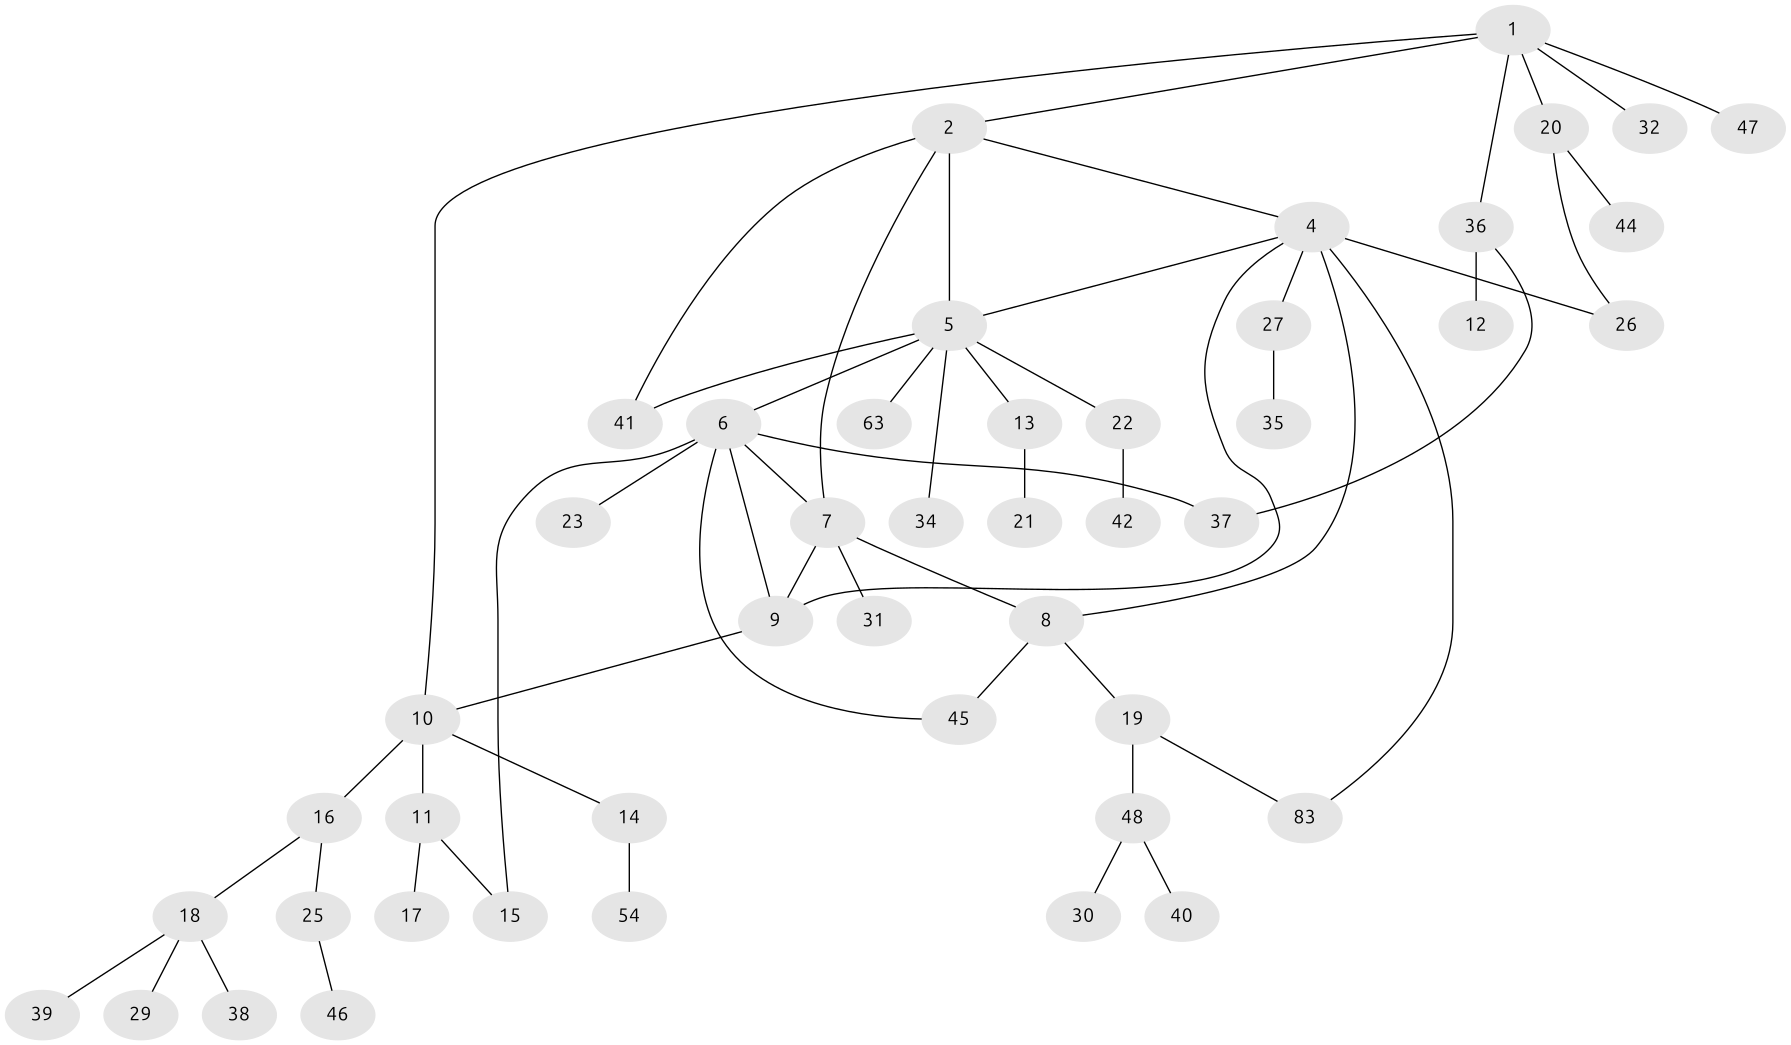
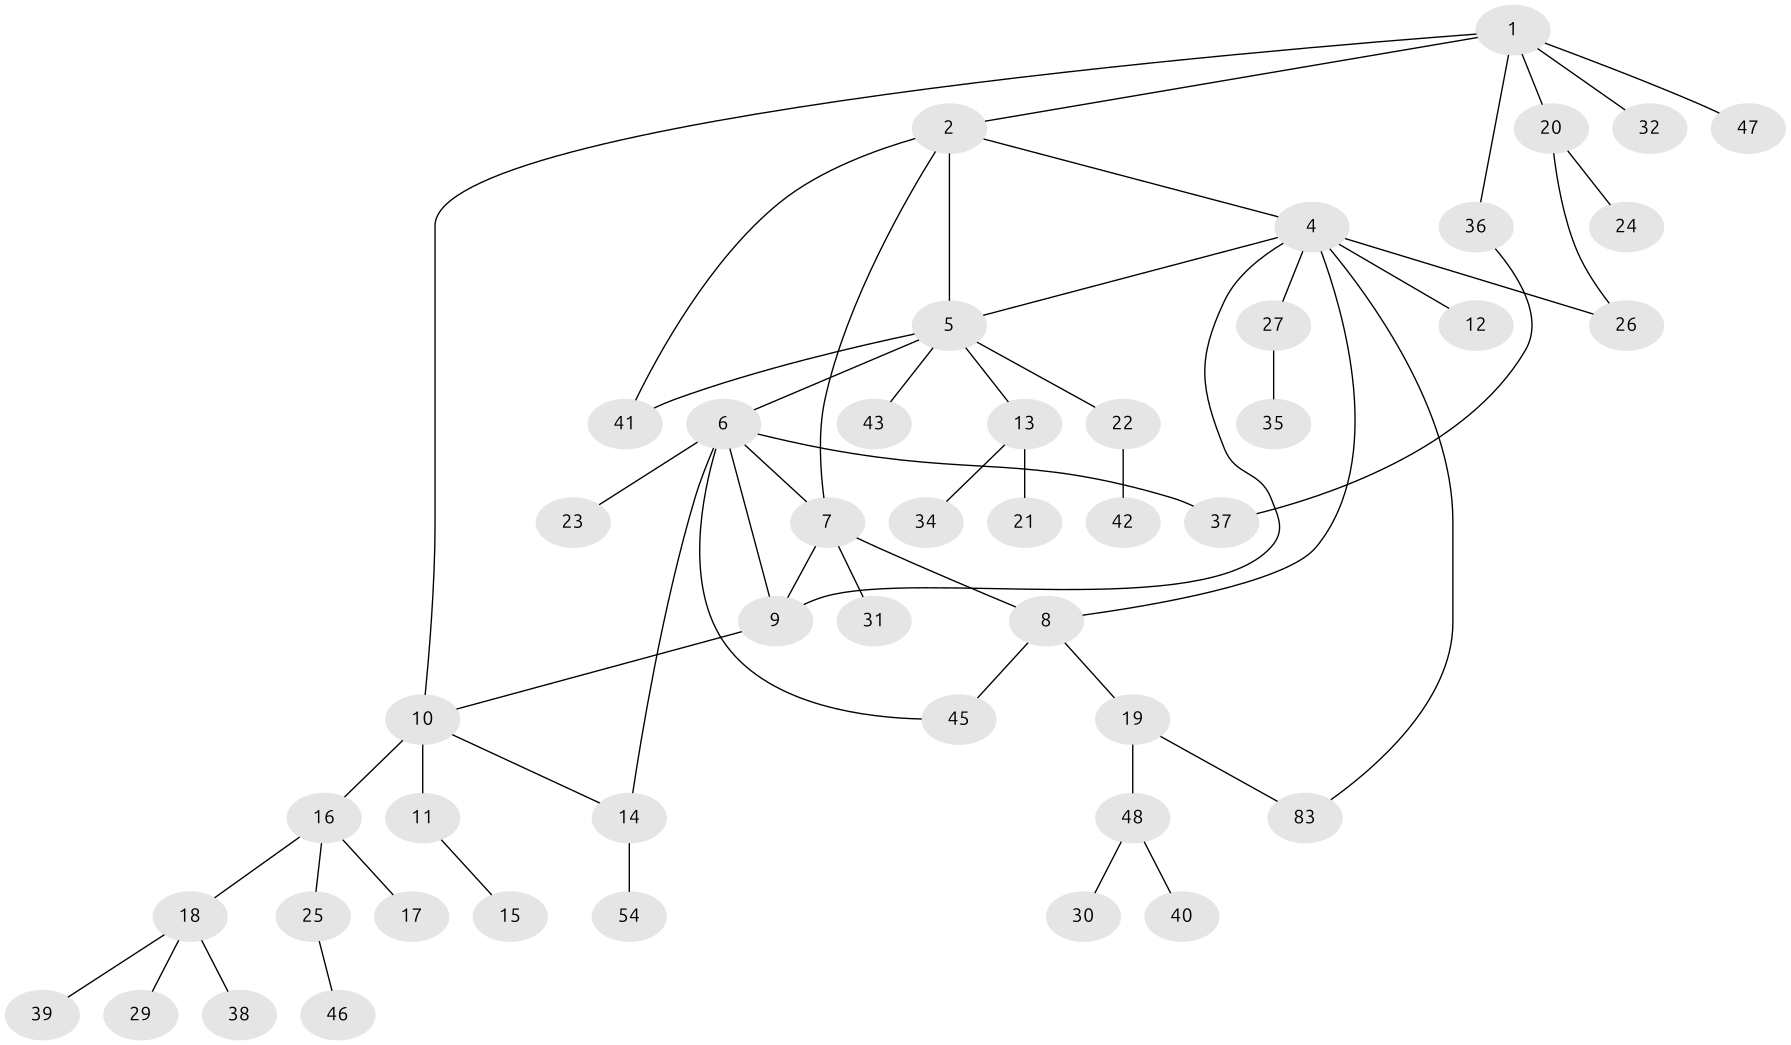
(1627, 227) -> (1627, 227)
(1476, 269) -> (1394, 276)
(874, 424) -> (874, 424)
(938, 424) -> (974, 475)
(498, 599) -> (665, 618)
(417, 867) -> (368, 867)
